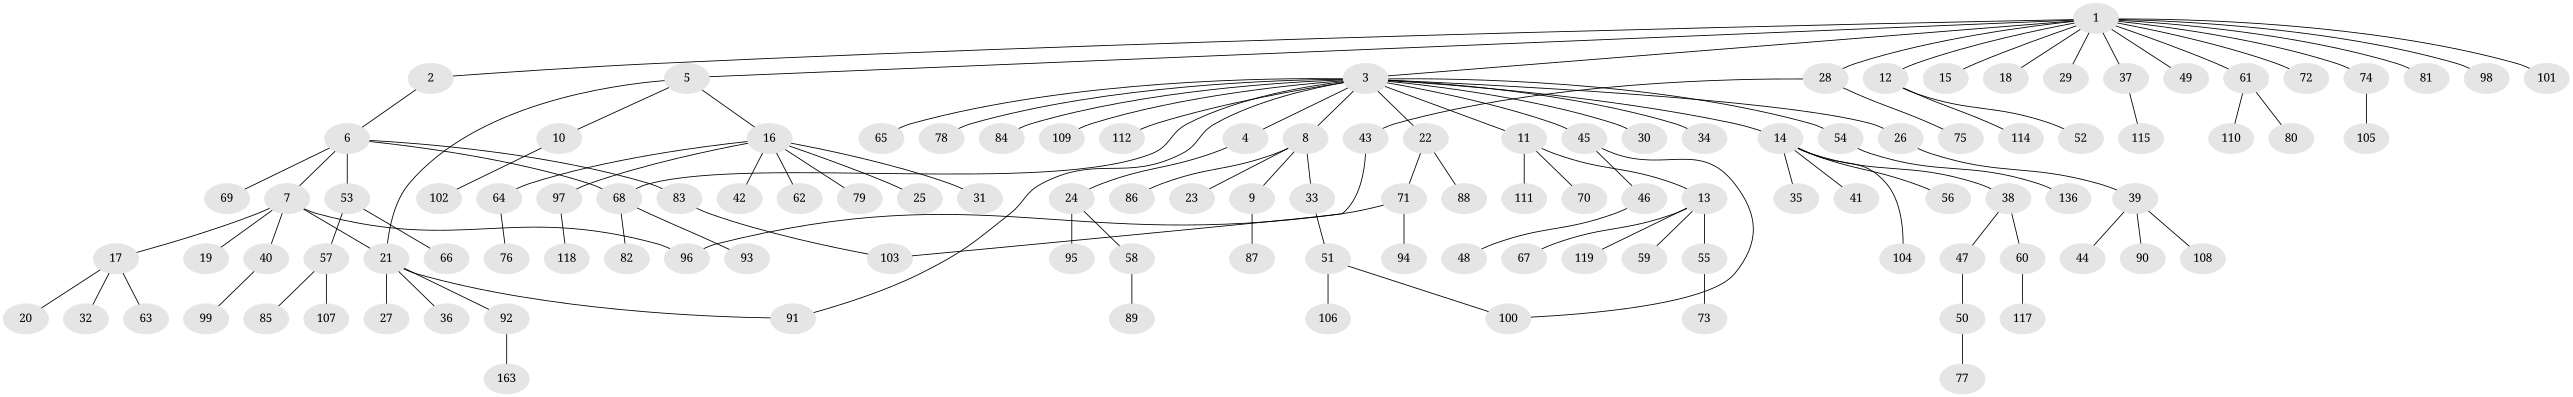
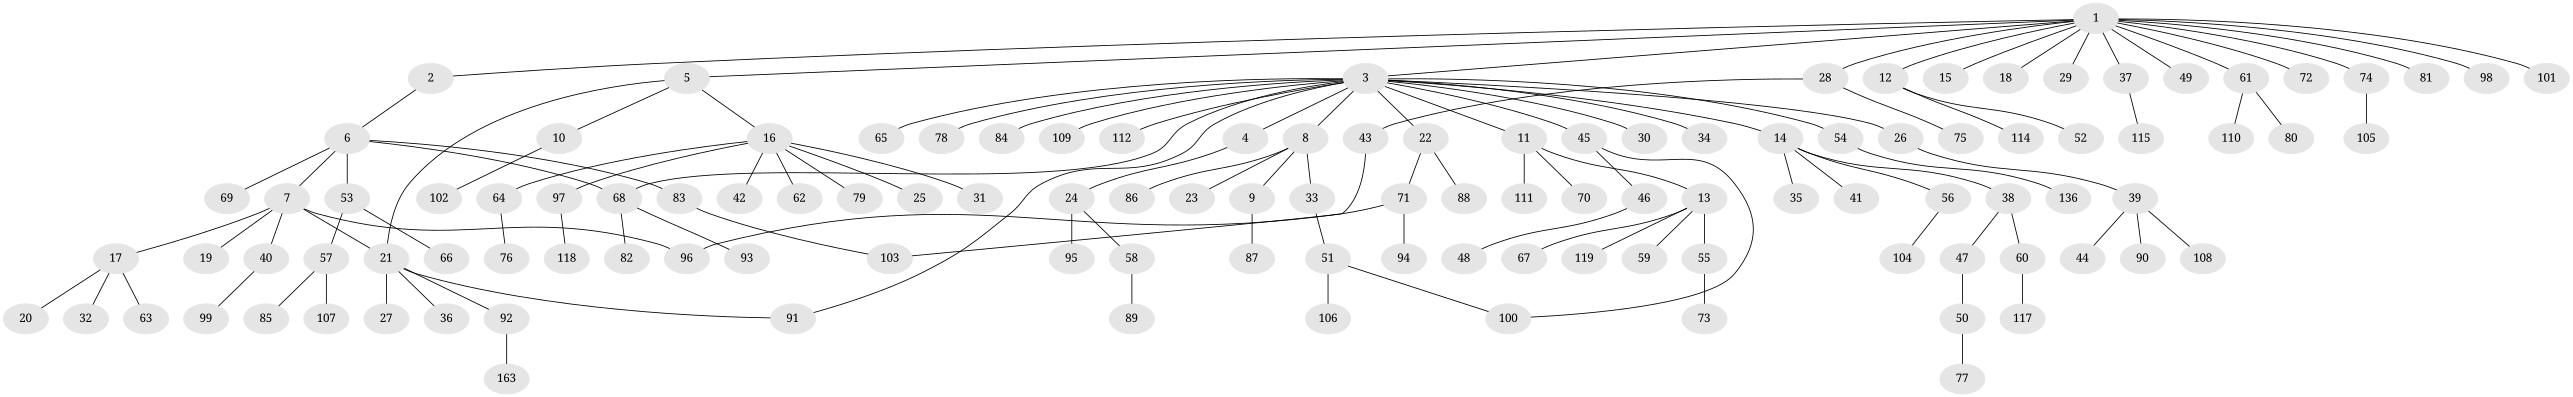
(1883, 180) -> (1925, 229)
